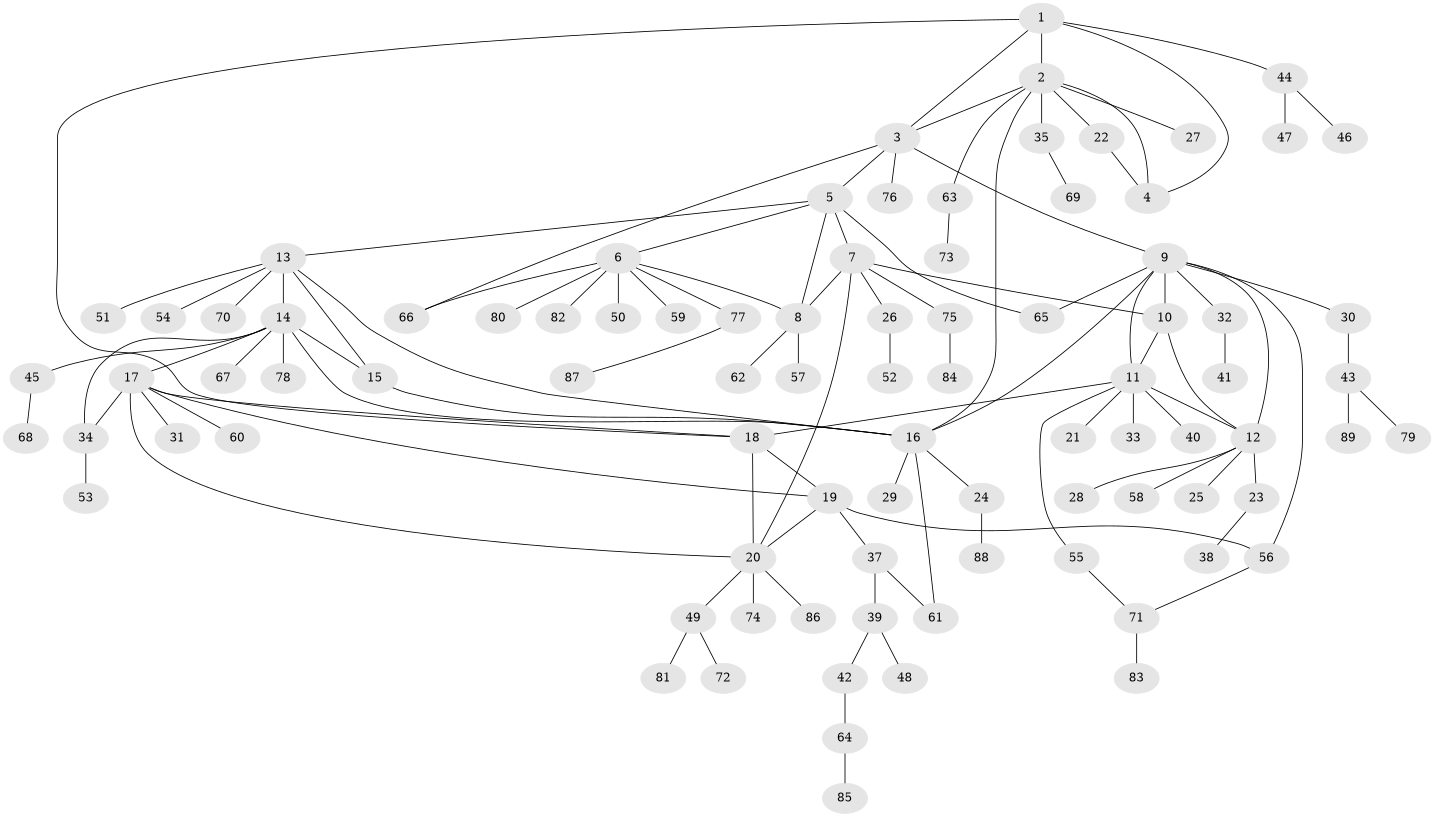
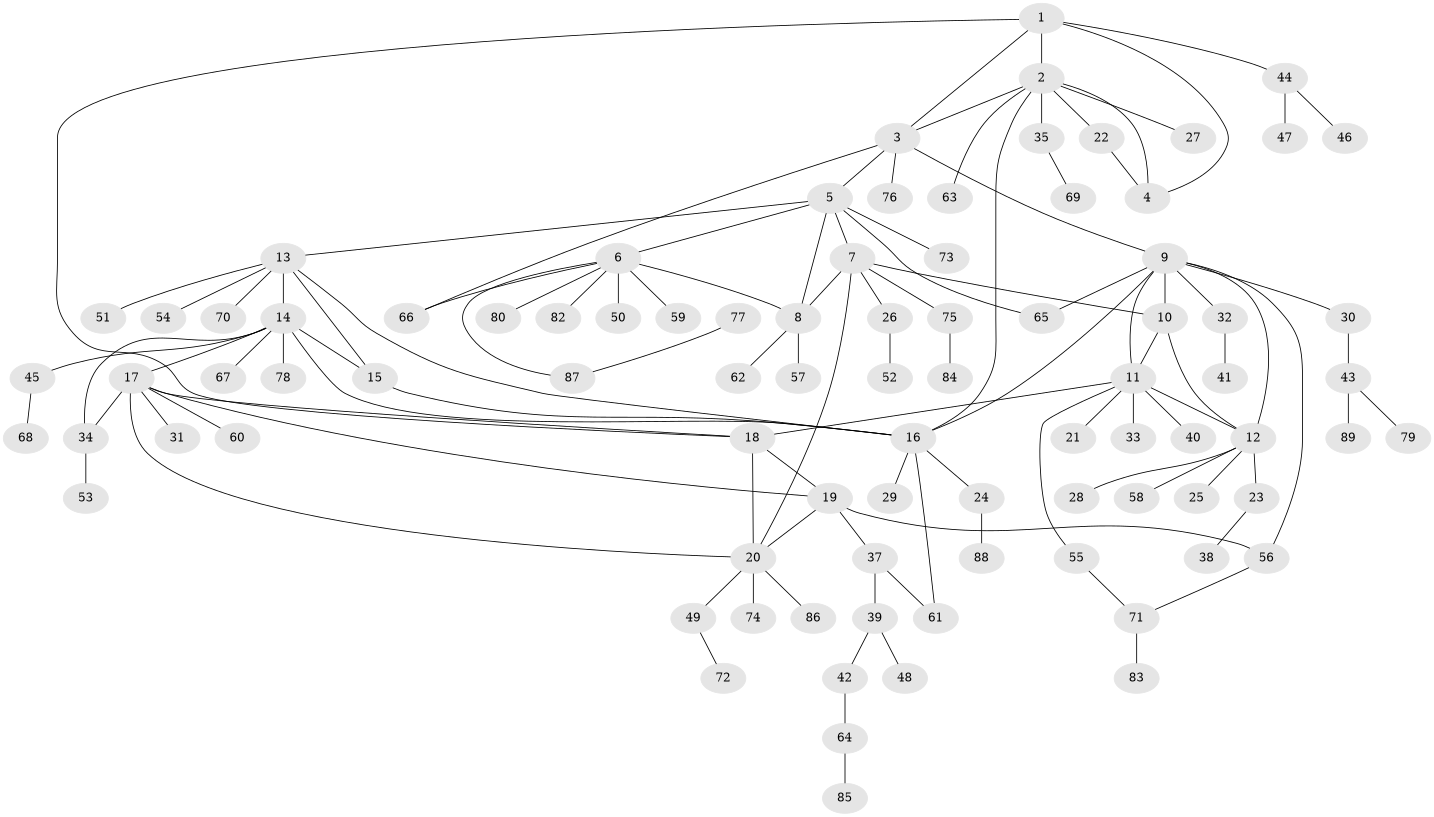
(948, 228) -> (888, 228)
(678, 288) -> (472, 300)
(663, 678) -> none
